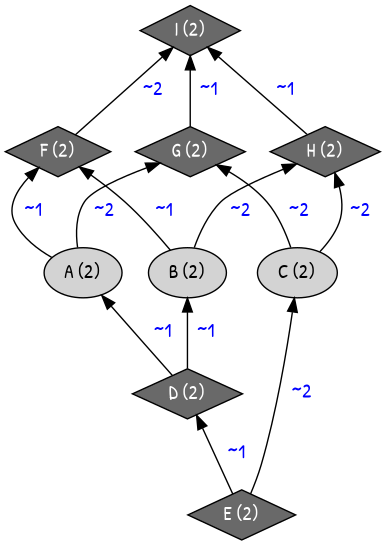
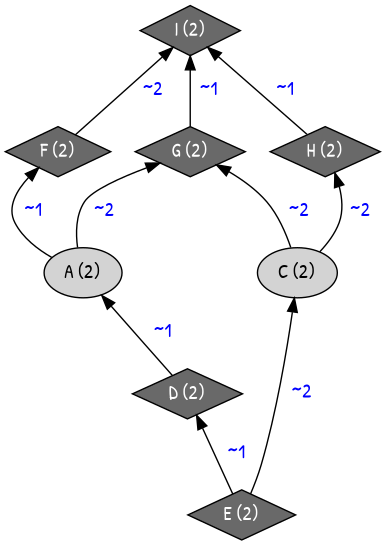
(187, 273) -> none
